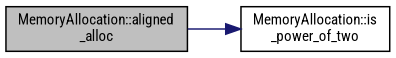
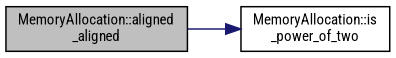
(97, 29) -> (97, 29)
